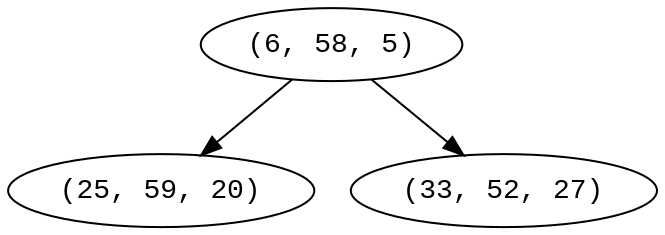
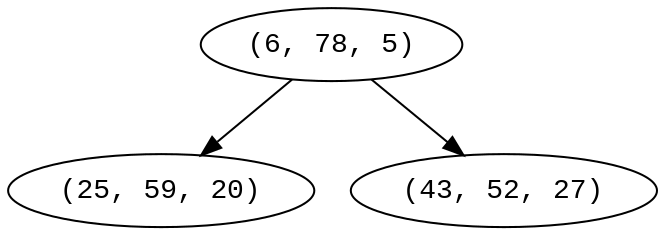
(332, 45) -> (332, 45)
(504, 191) -> (504, 191)
